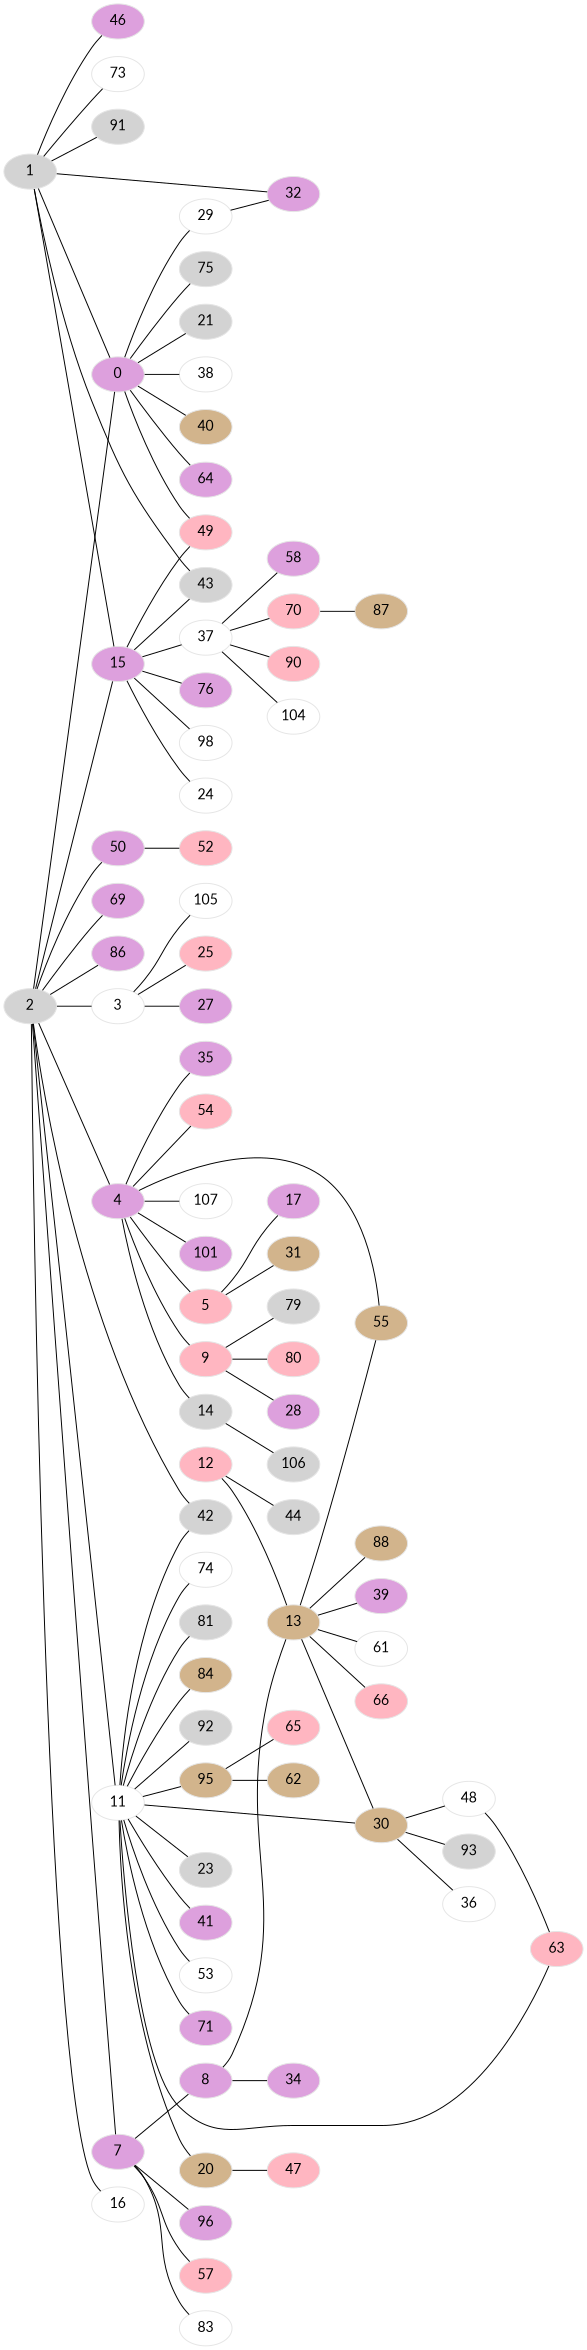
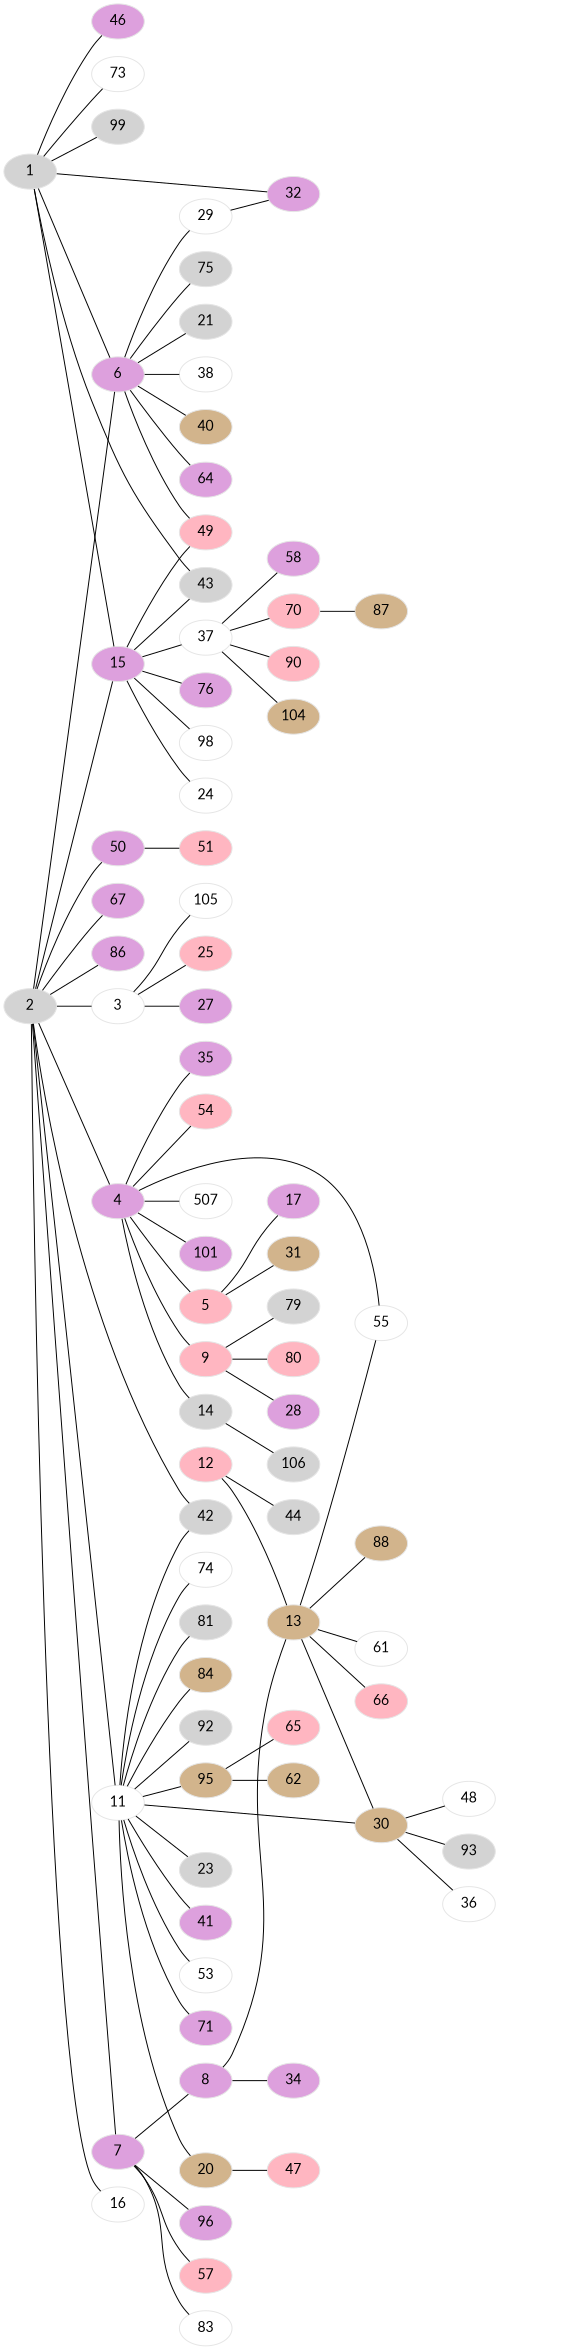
(118, 127) -> (118, 127)
(118, 374) -> (118, 374)
(293, 717) -> (293, 717)
(206, 848) -> (206, 848)
(118, 901) -> (118, 901)
(206, 1201) -> (206, 1201)
(381, 1323) -> (381, 1323)
(381, 1596) -> none
(557, 1949) -> none
